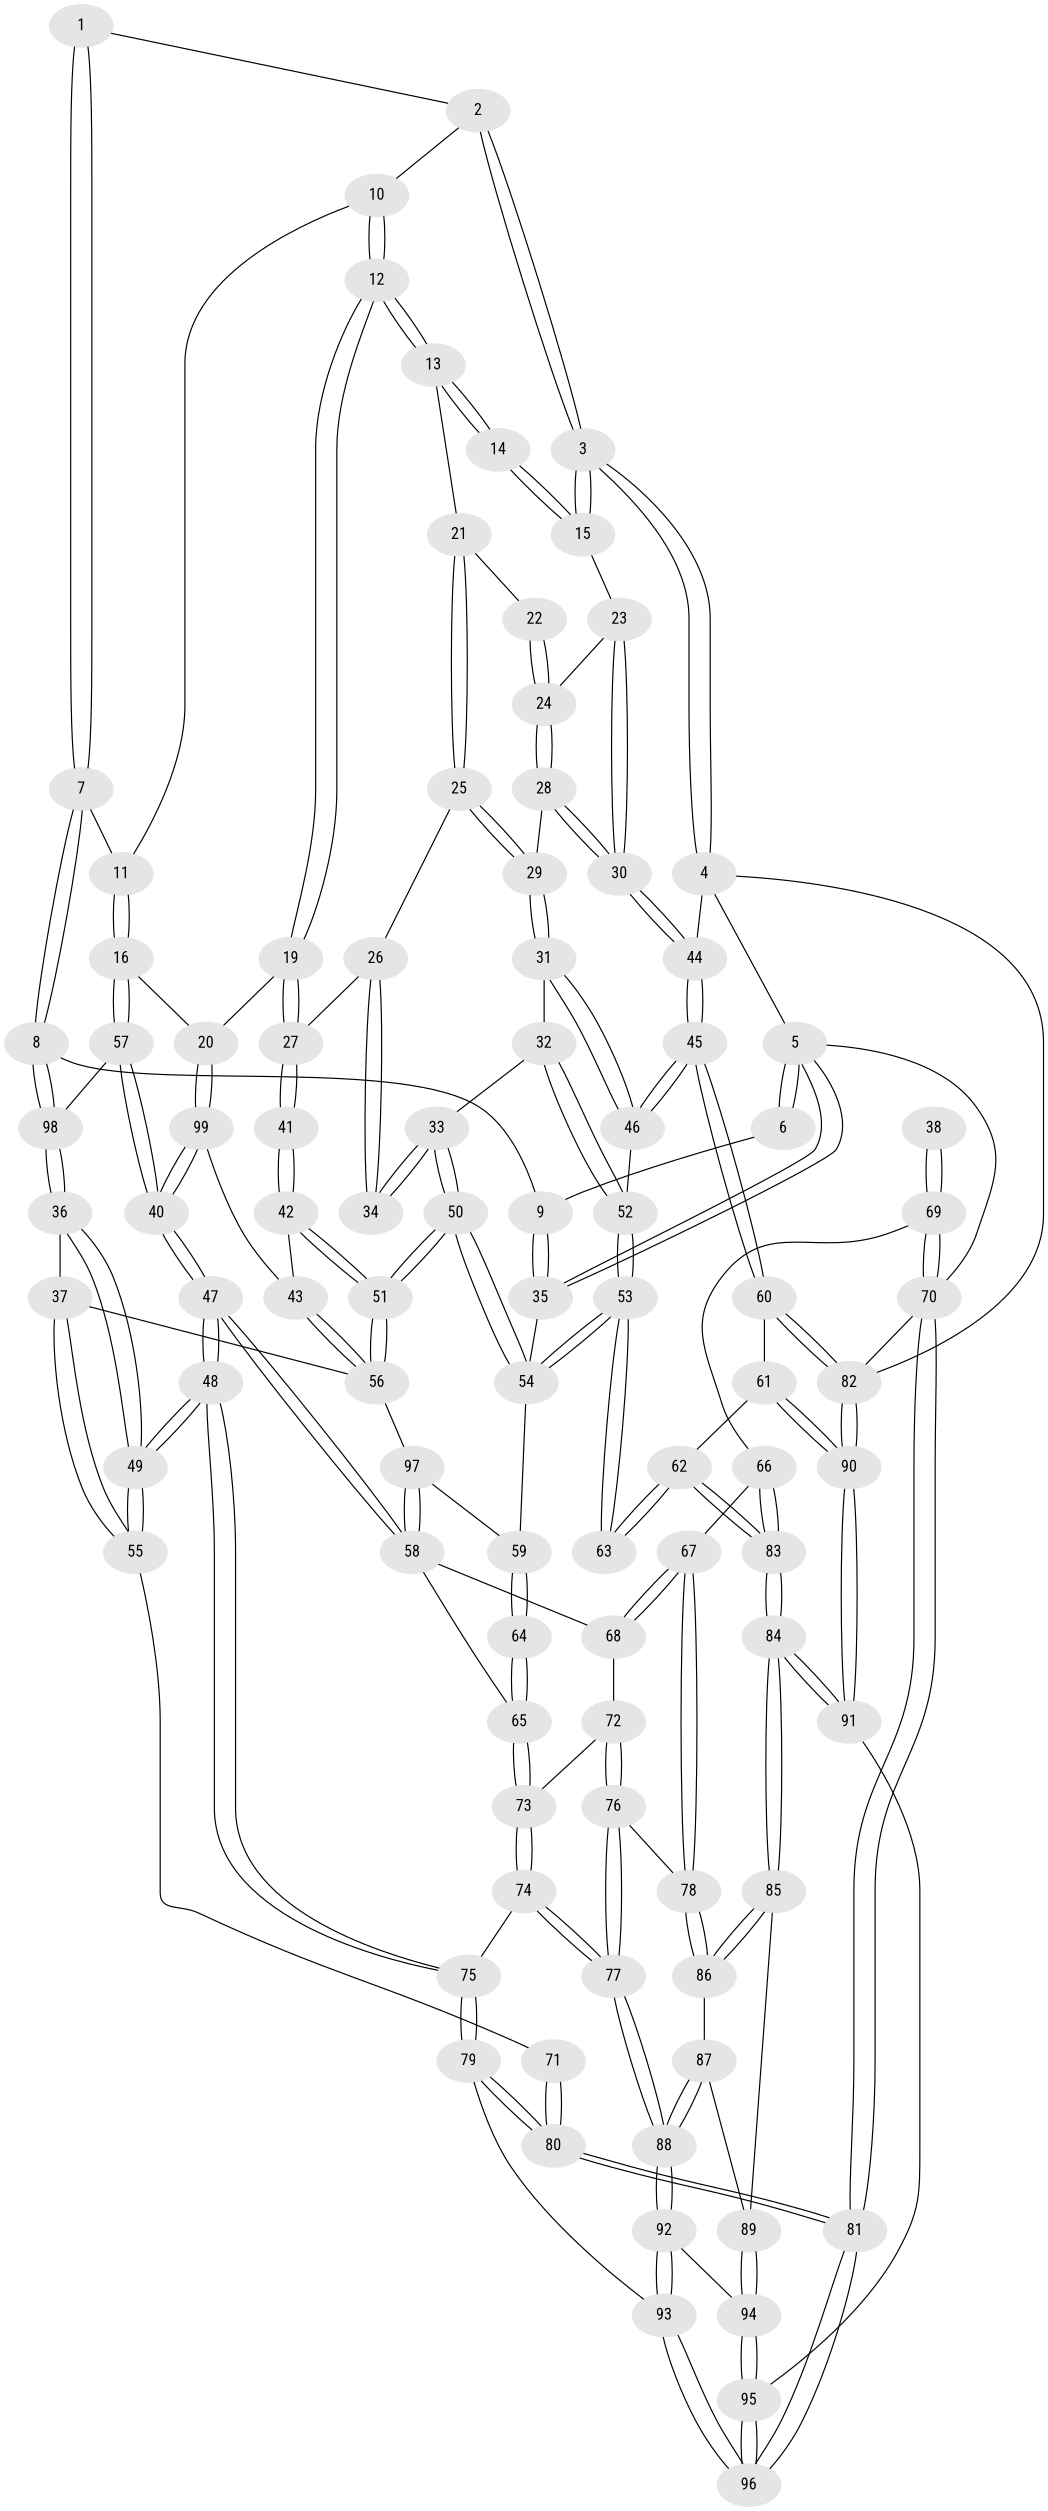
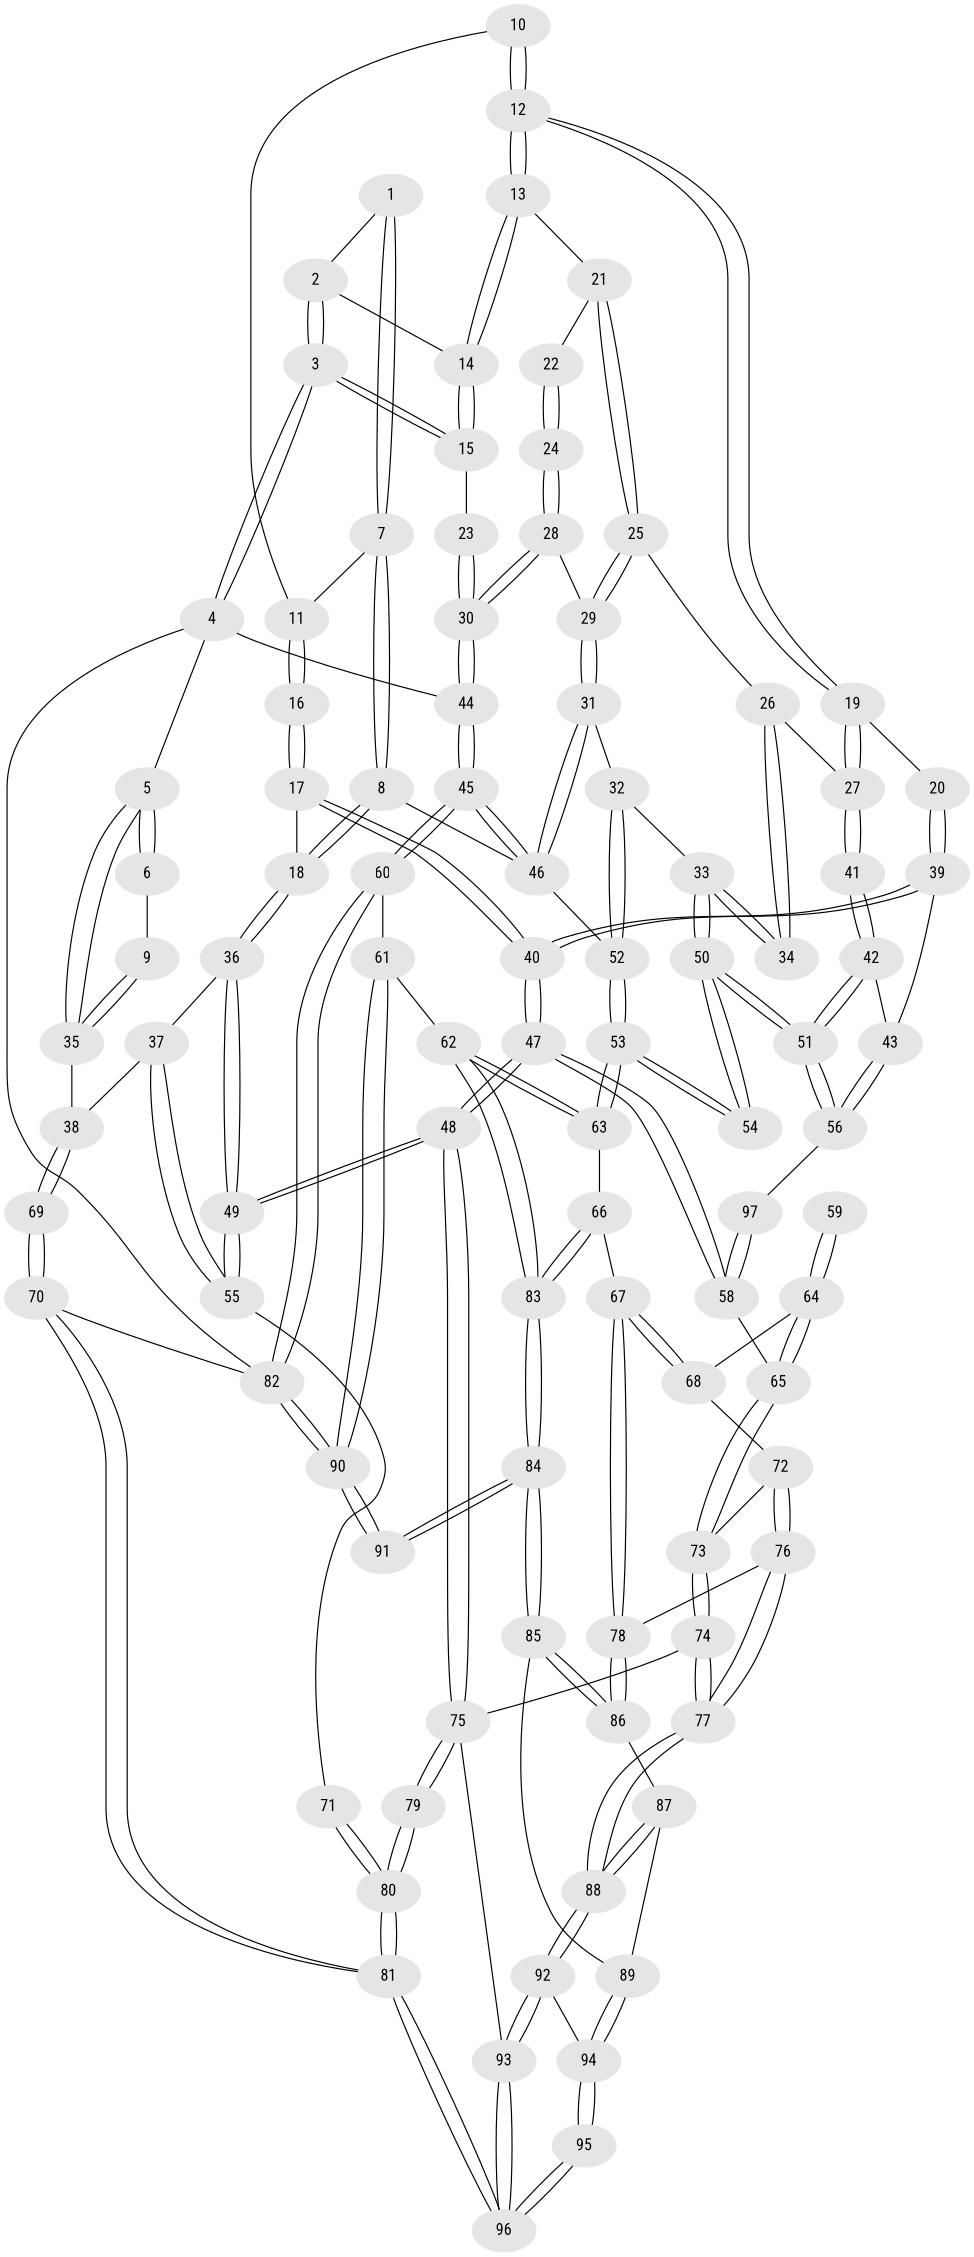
(428, 153) -> (404, 330)
(582, 662) -> none
(164, 1001) -> none
(121, 1044) -> (297, 789)
(323, 1078) -> (459, 832)
(982, 1117) -> none
(51, 1128) -> (297, 874)
(201, 1128) -> (938, 874)
(726, 1272) -> (599, 1171)
(193, 1334) -> (114, 1086)
(534, 1340) -> (72, 1086)
(523, 1467) -> none
(466, 1510) -> none
(502, 1590) -> (760, 1335)
(920, 2085) -> none
(540, 2204) -> (481, 1892)
